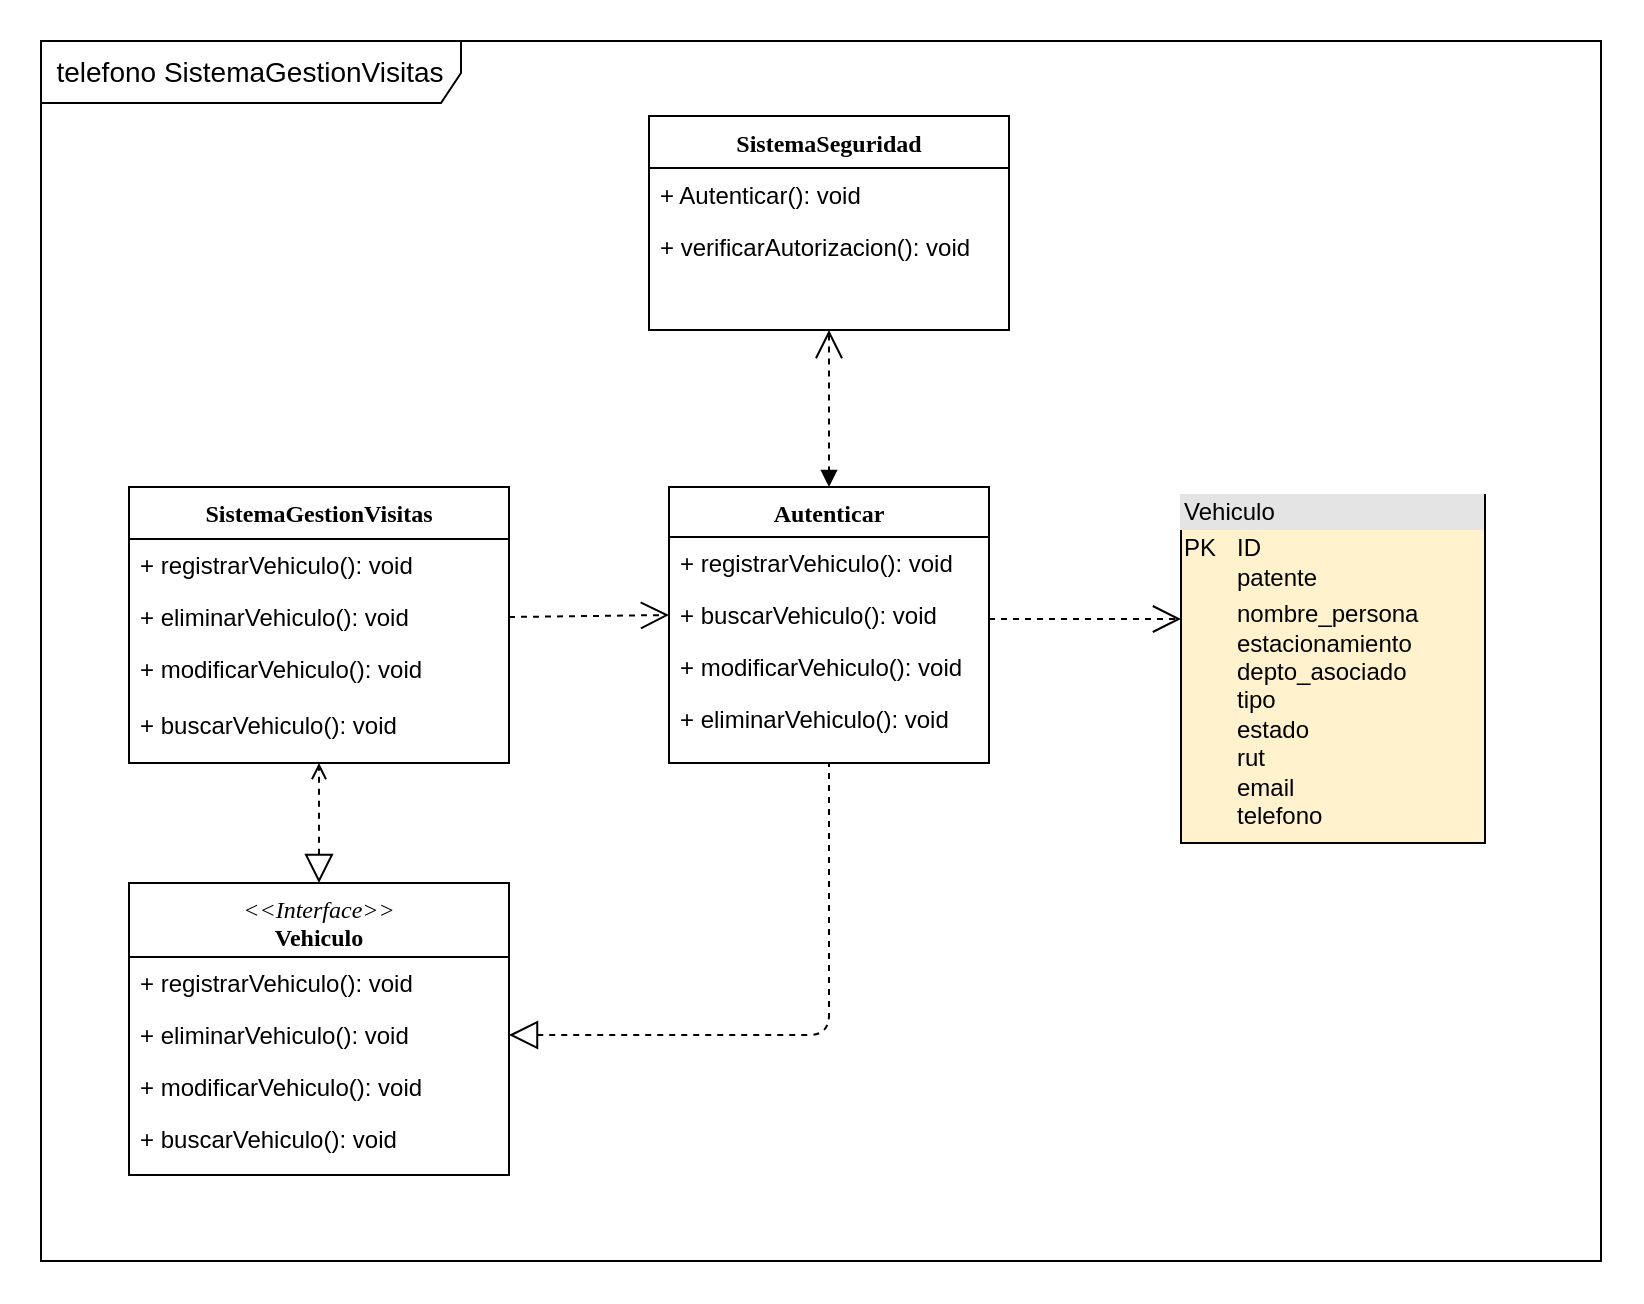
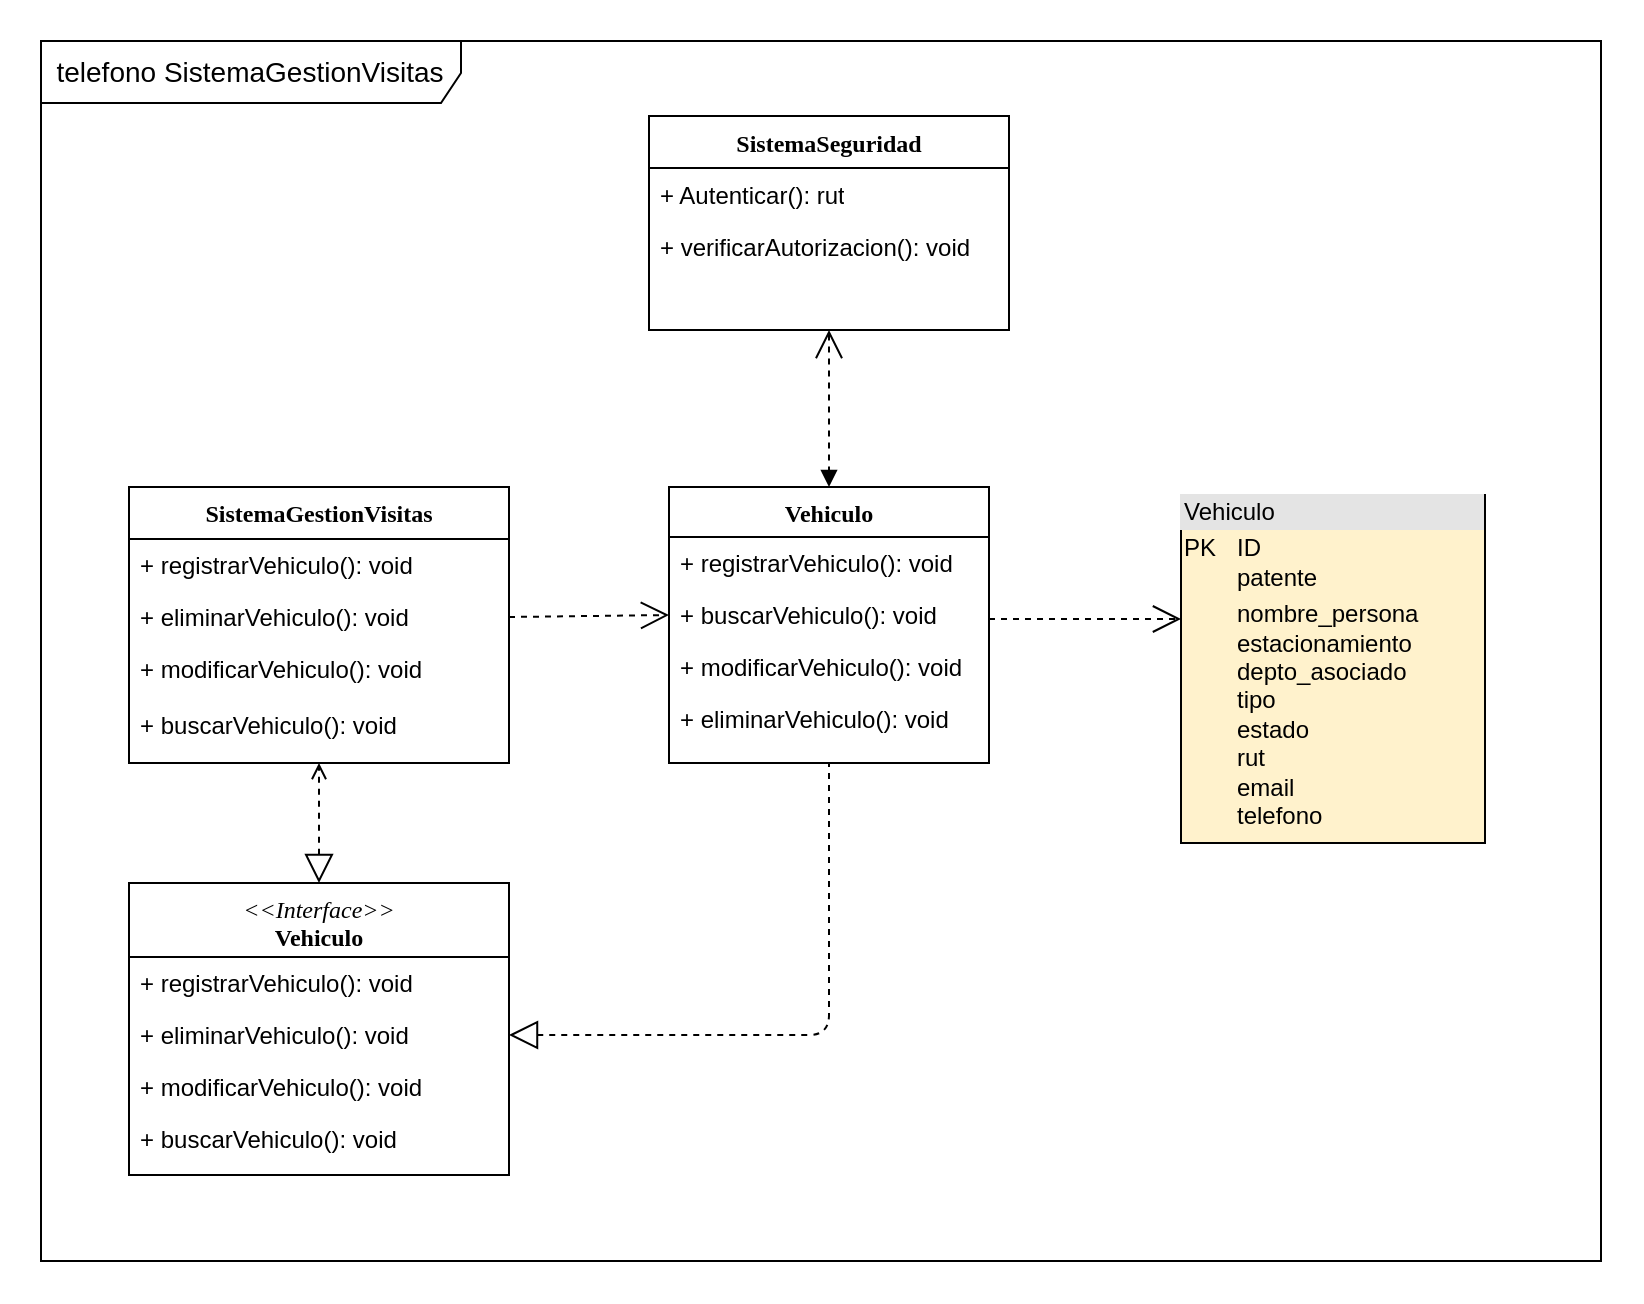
(780, 197) -> (776, 197)
(830, 515) -> (830, 515)
